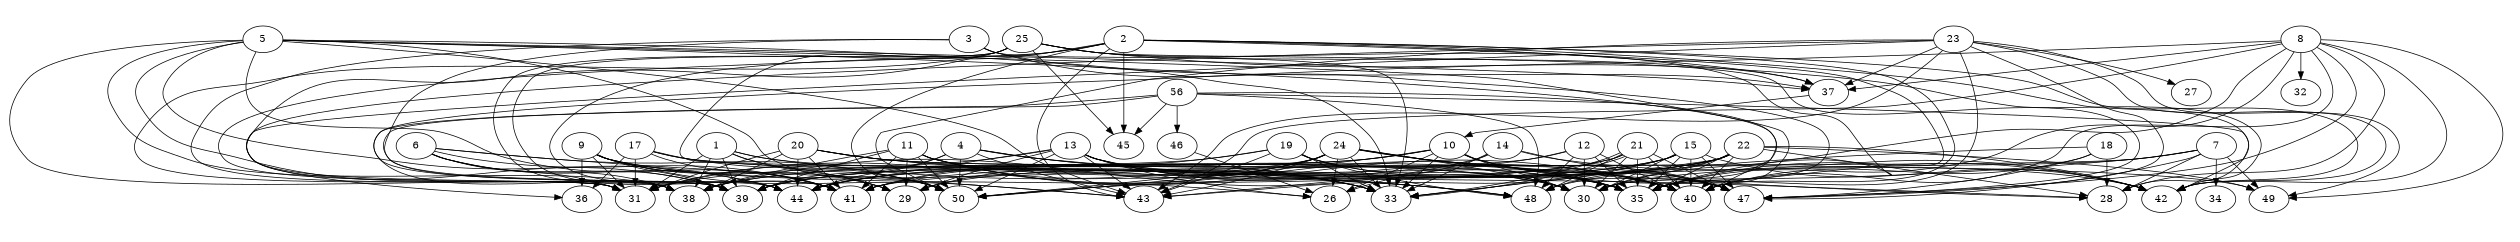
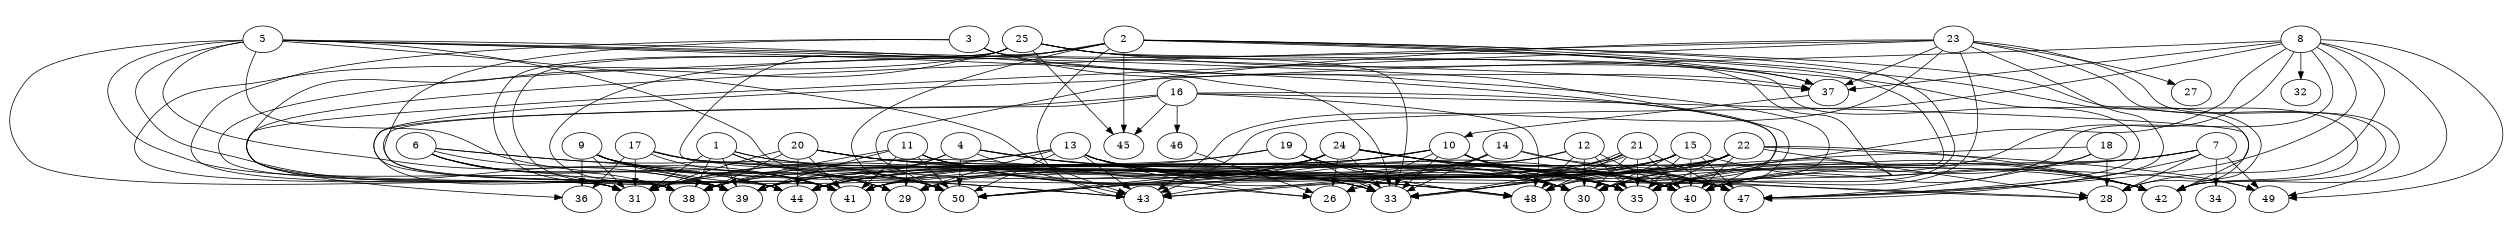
(1177, 93) -> (1177, 93)
(1220, 173) -> none
